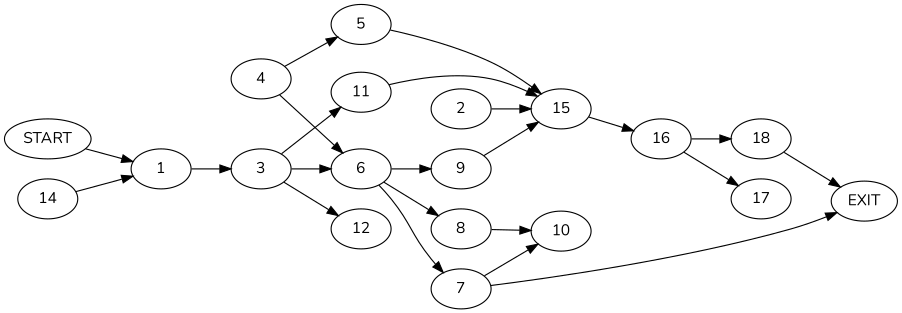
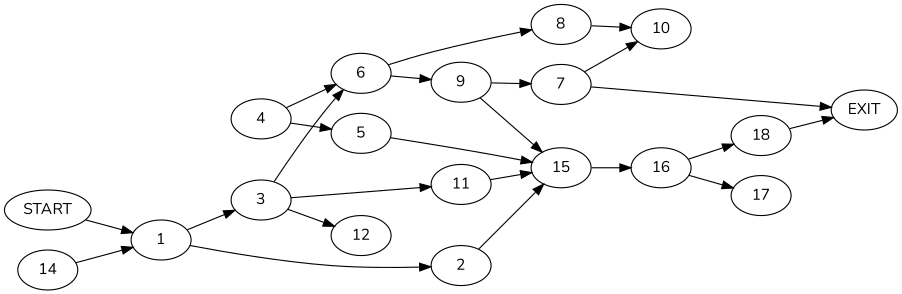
(408, 224) -> (506, 83)
none -> (304, 263)
